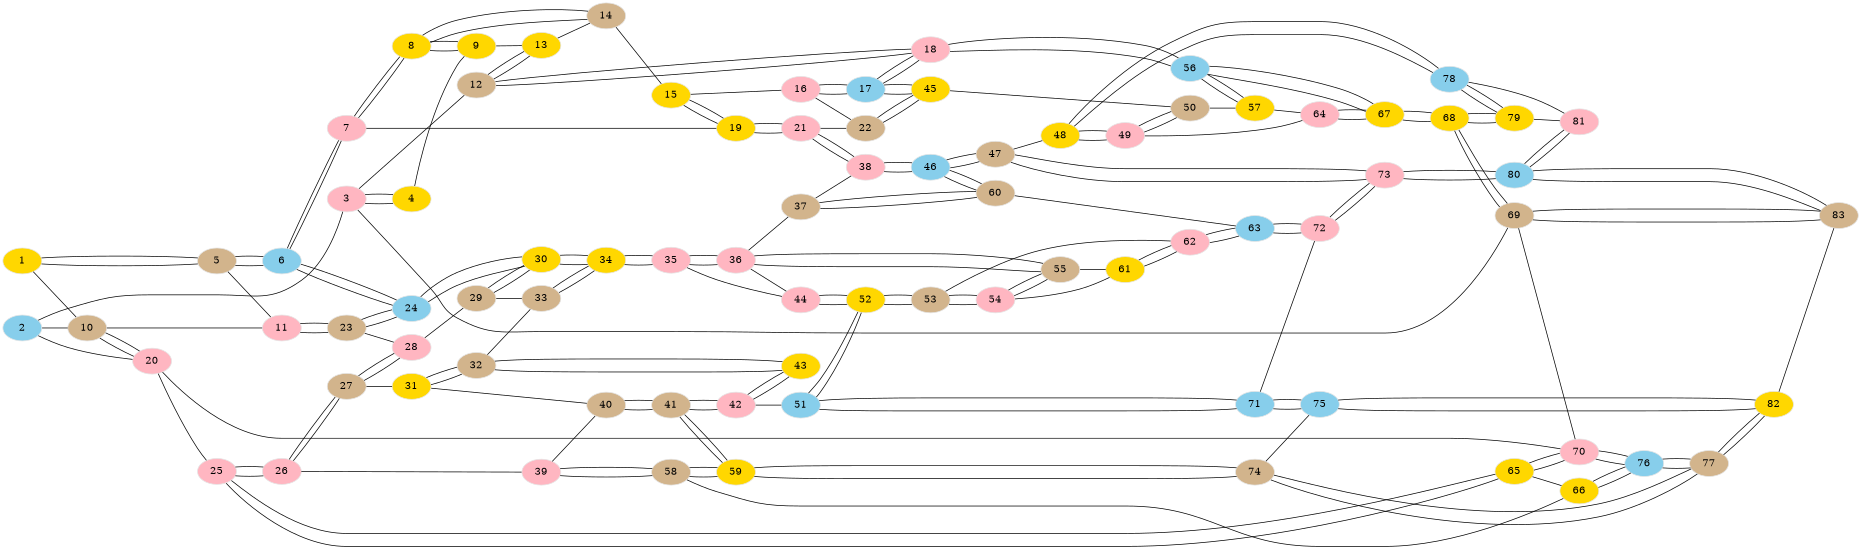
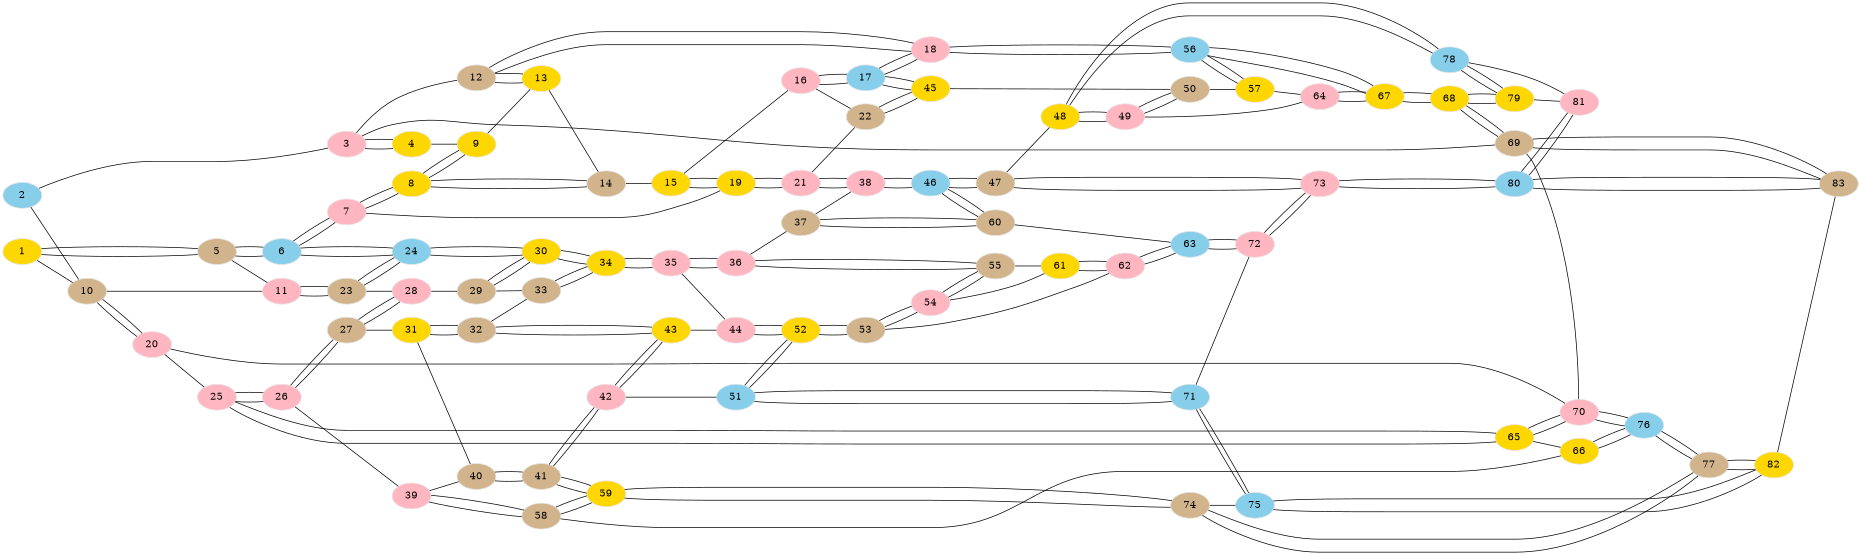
(769, 280) -> (704, 330)
(84, 352) -> none
